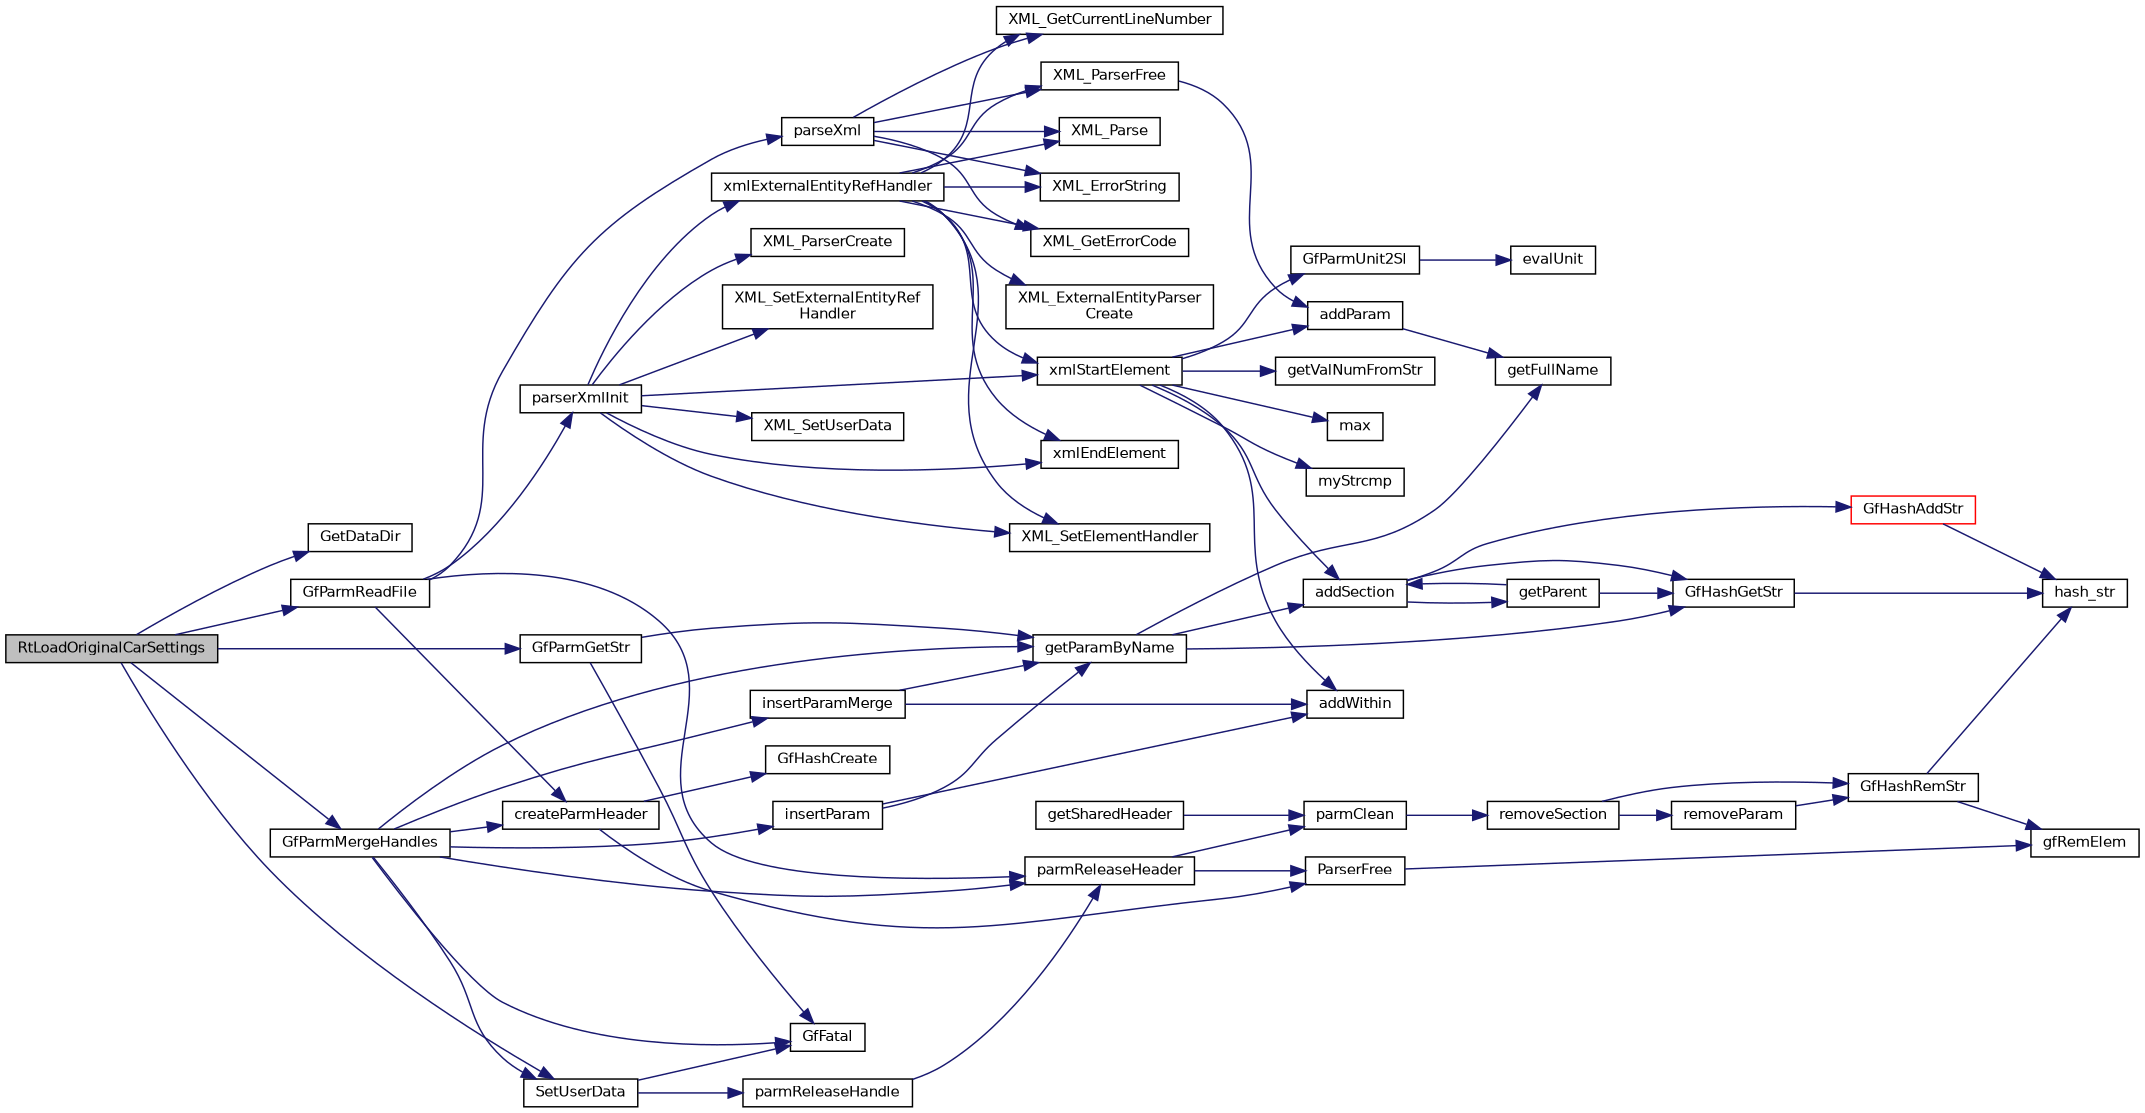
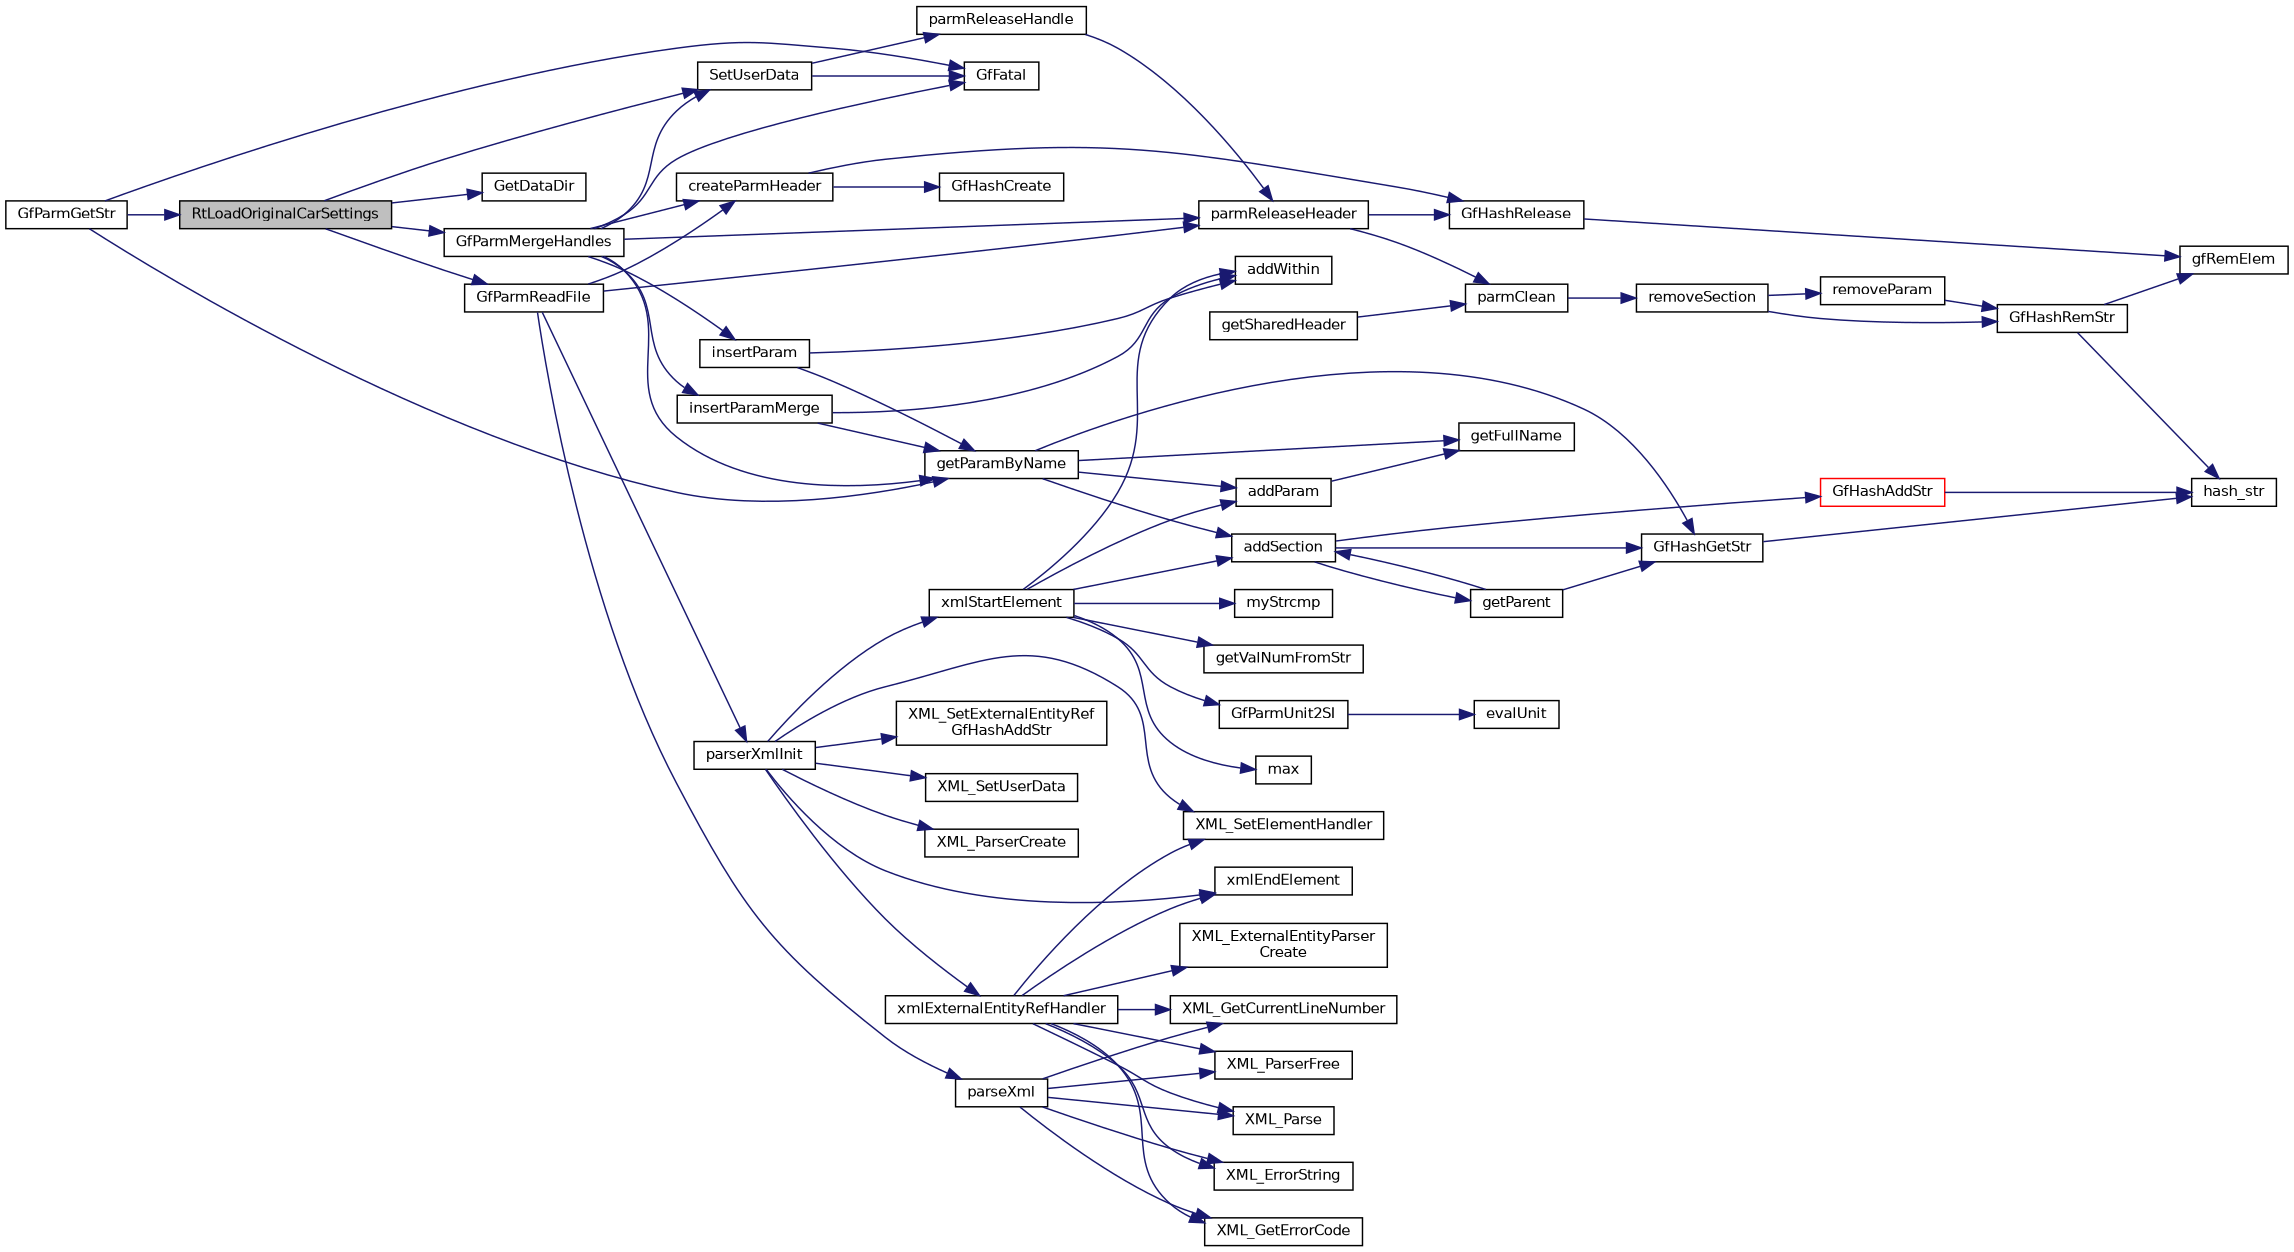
(1251, 182) -> (1150, 479)
(971, 281) -> none
(828, 307) -> (1002, 723)
(361, 649) -> (146, 215)
(1355, 871) -> (1517, 215)
